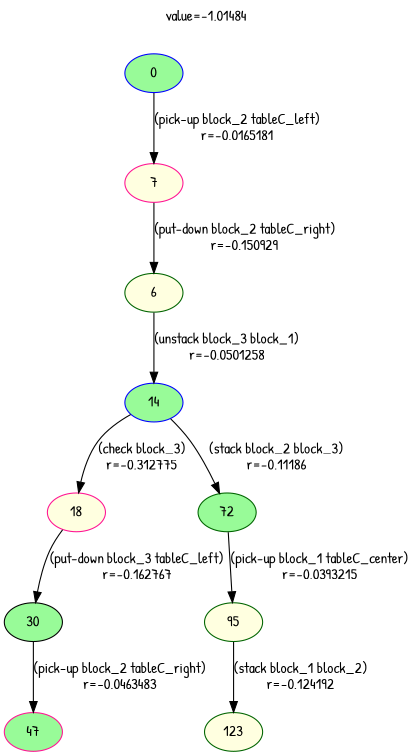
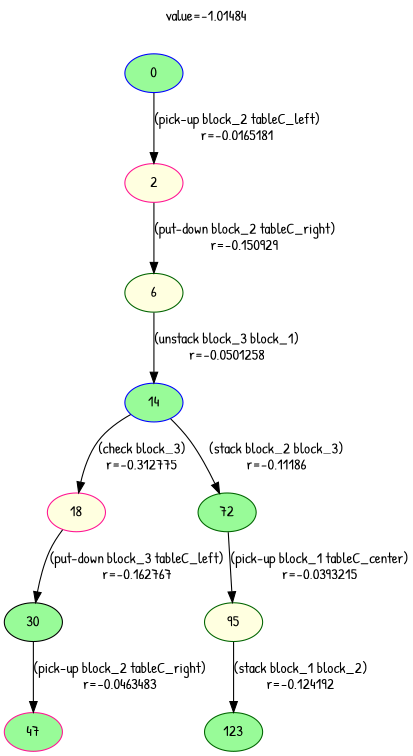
(154, 183) -> (154, 183)
(234, 732) -> (234, 732)
